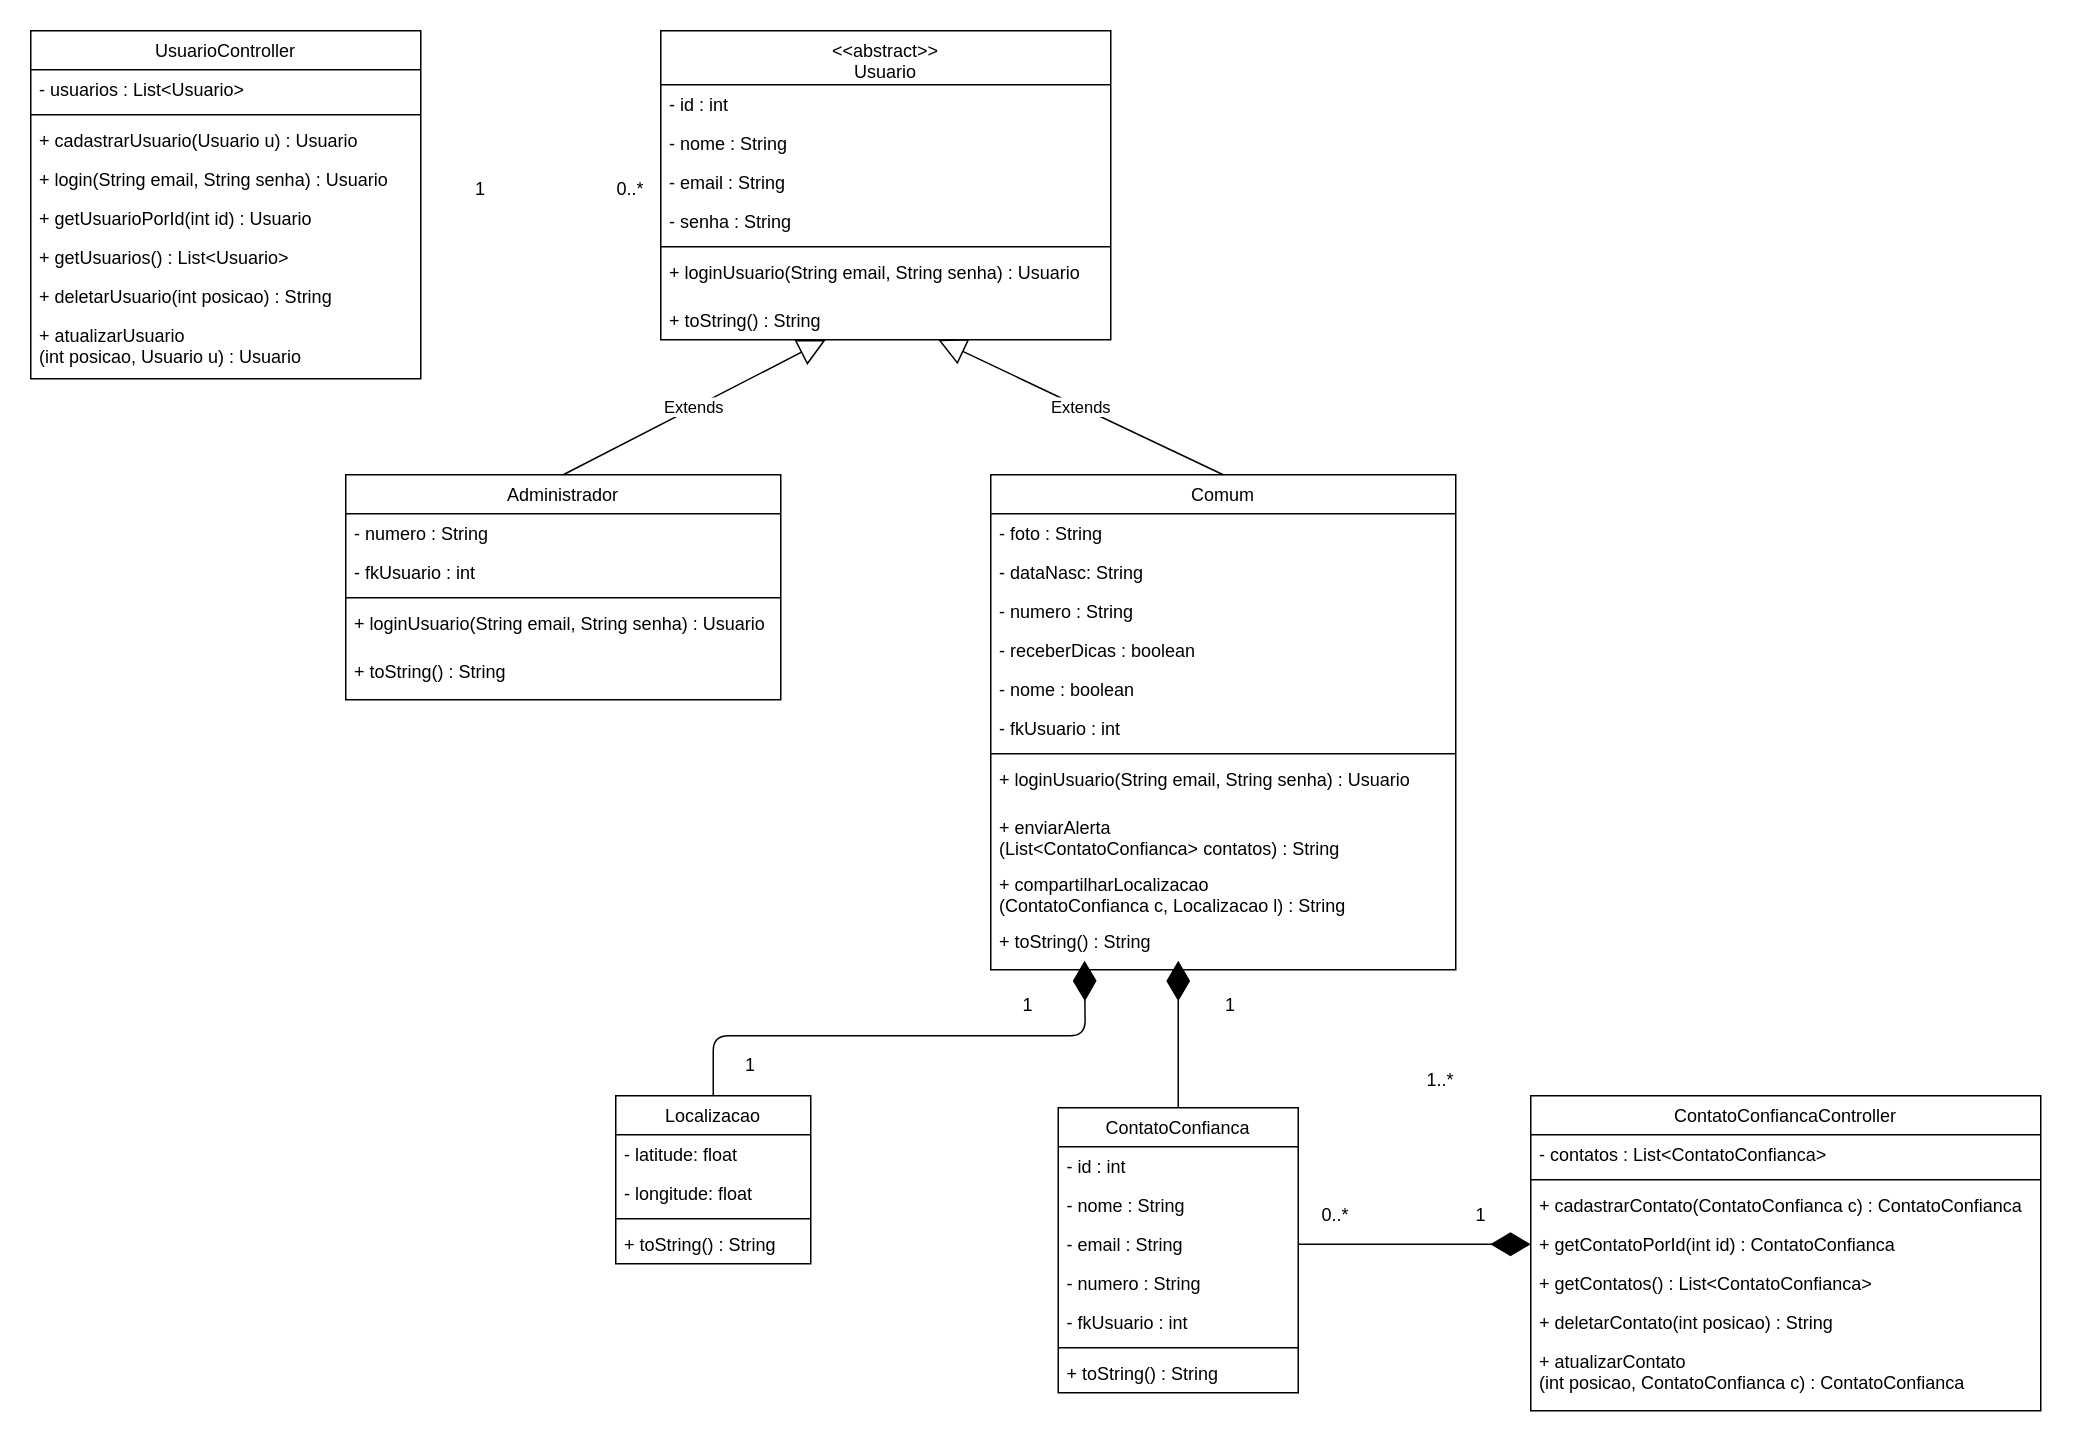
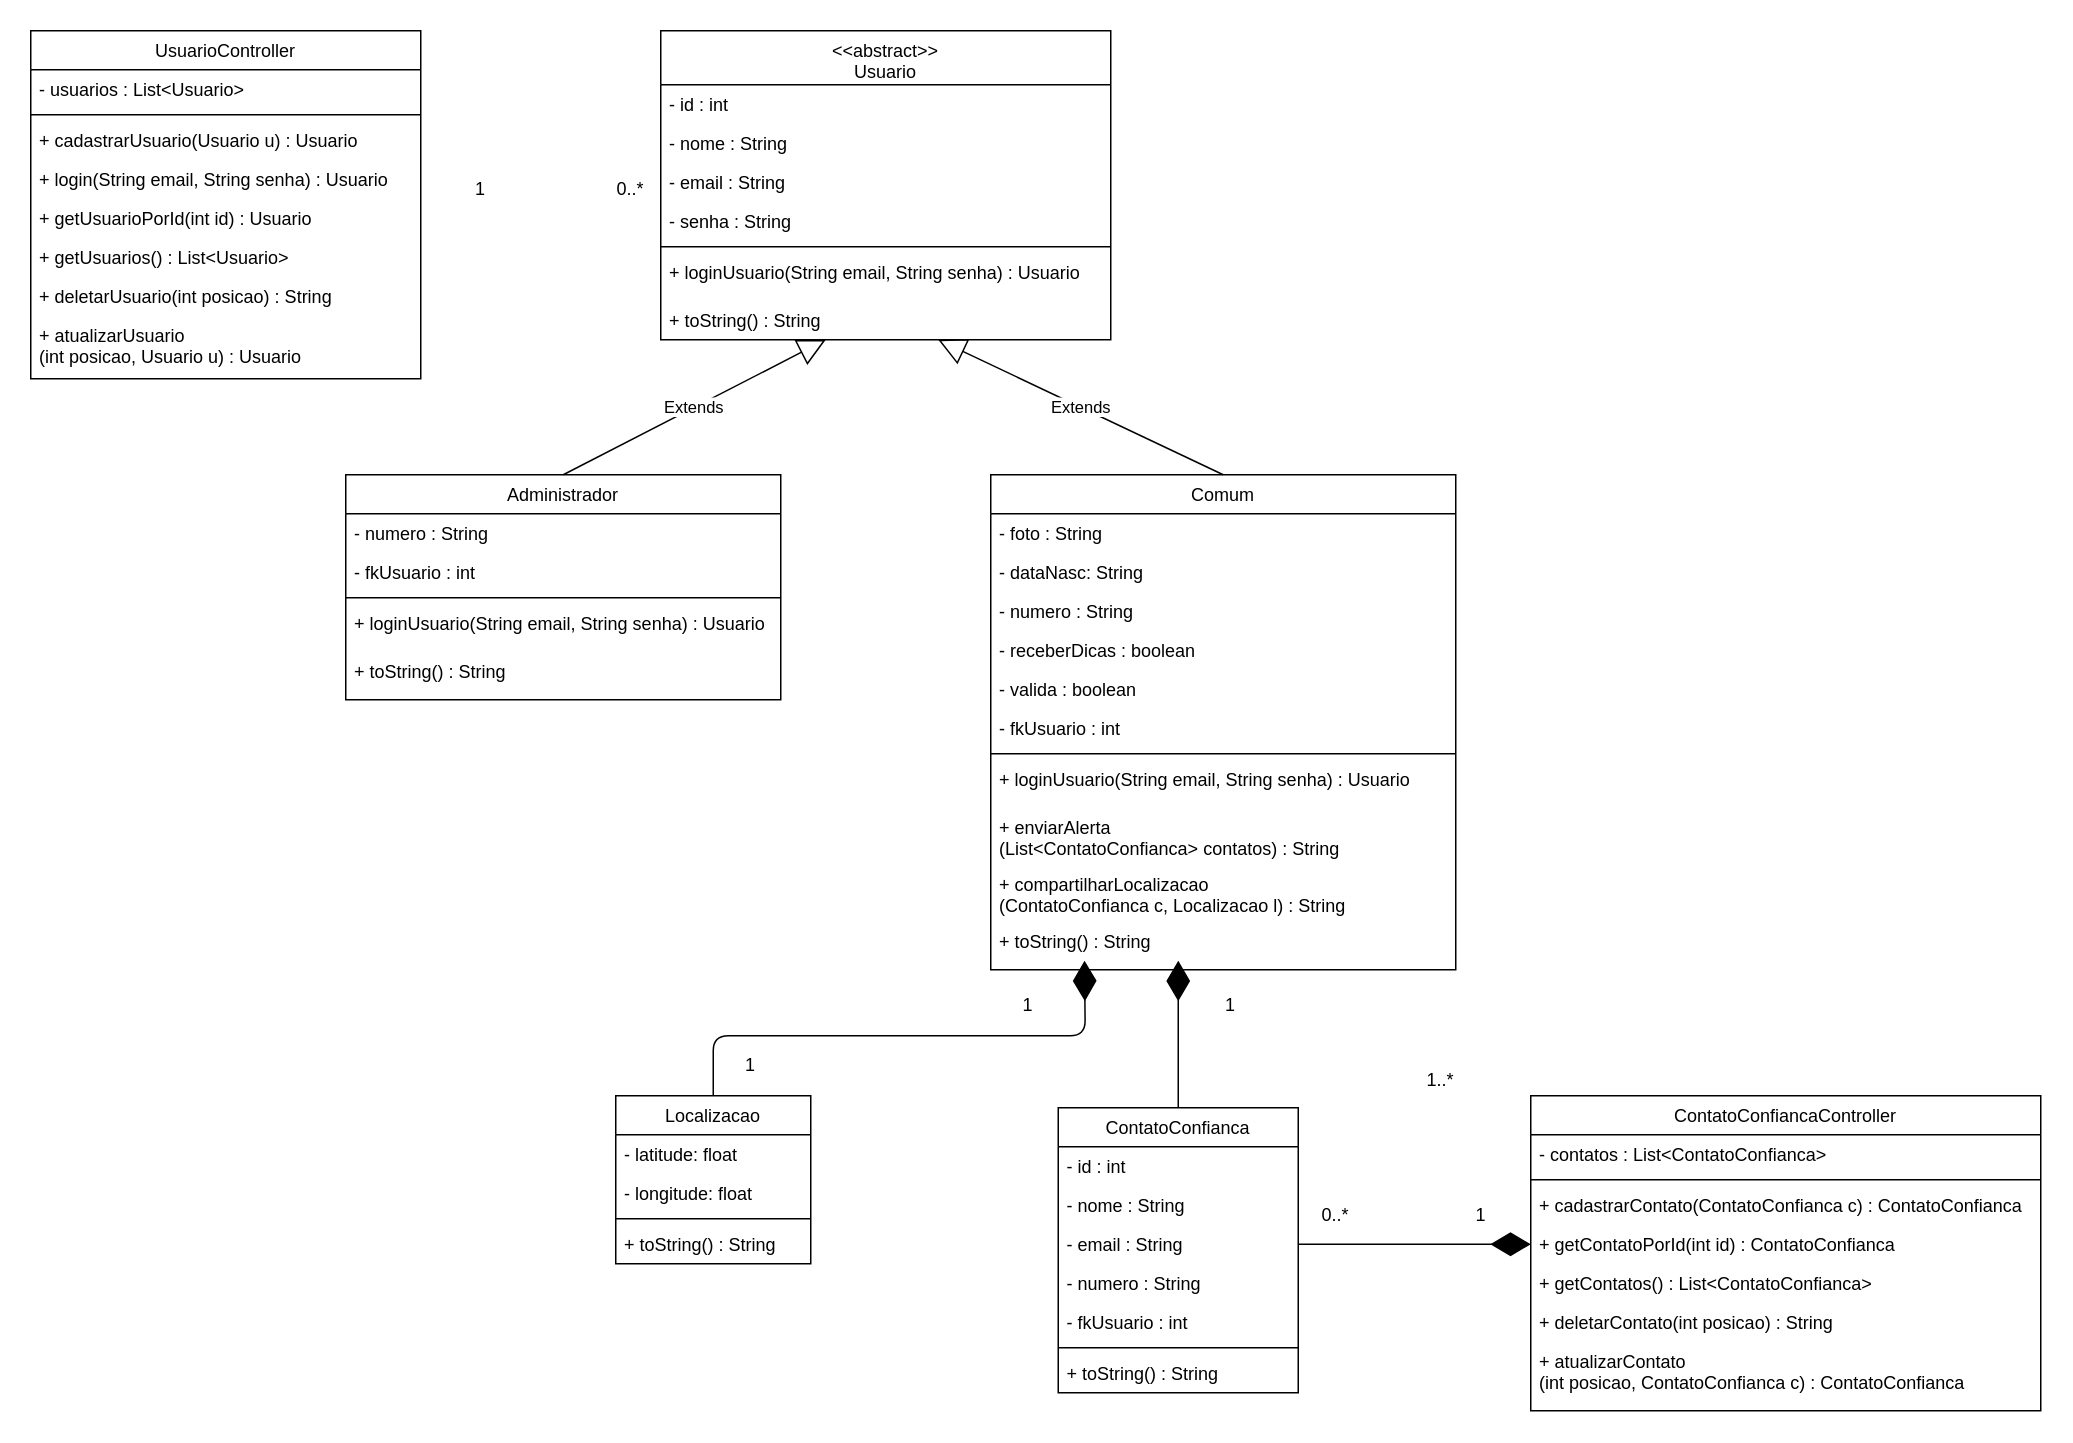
(1068, 690) -> (1073, 690)
